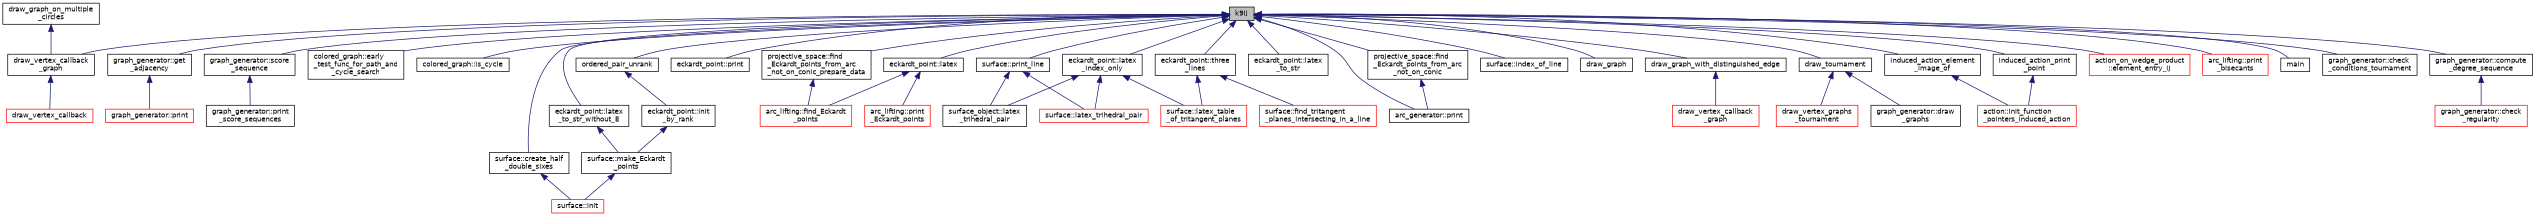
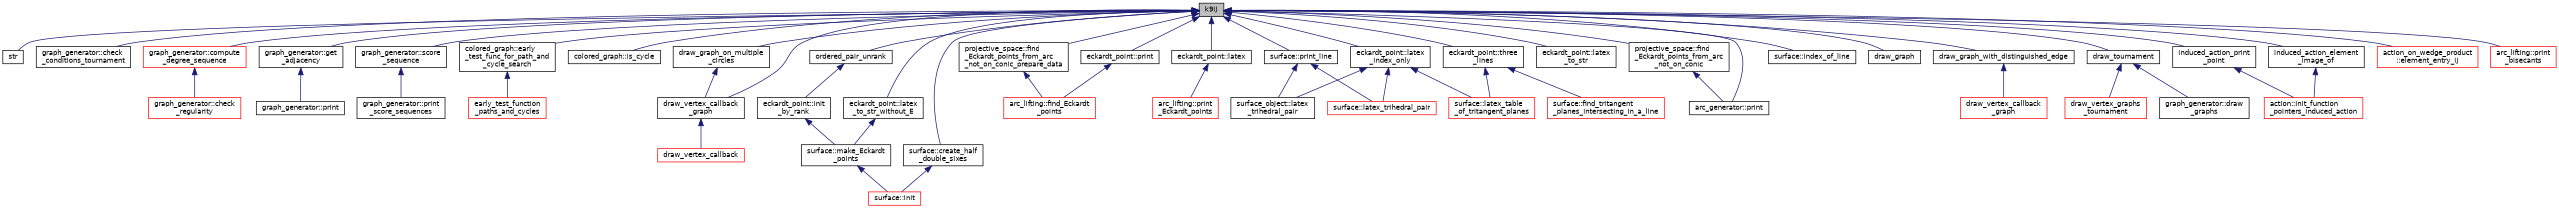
none -> (964, 22)
(2295, 65) -> (13, 57)
(2481, 65) -> (195, 57)
(866, 90) -> (1085, 83)
none -> (507, 108)
(150, 116) -> (300, 108)
